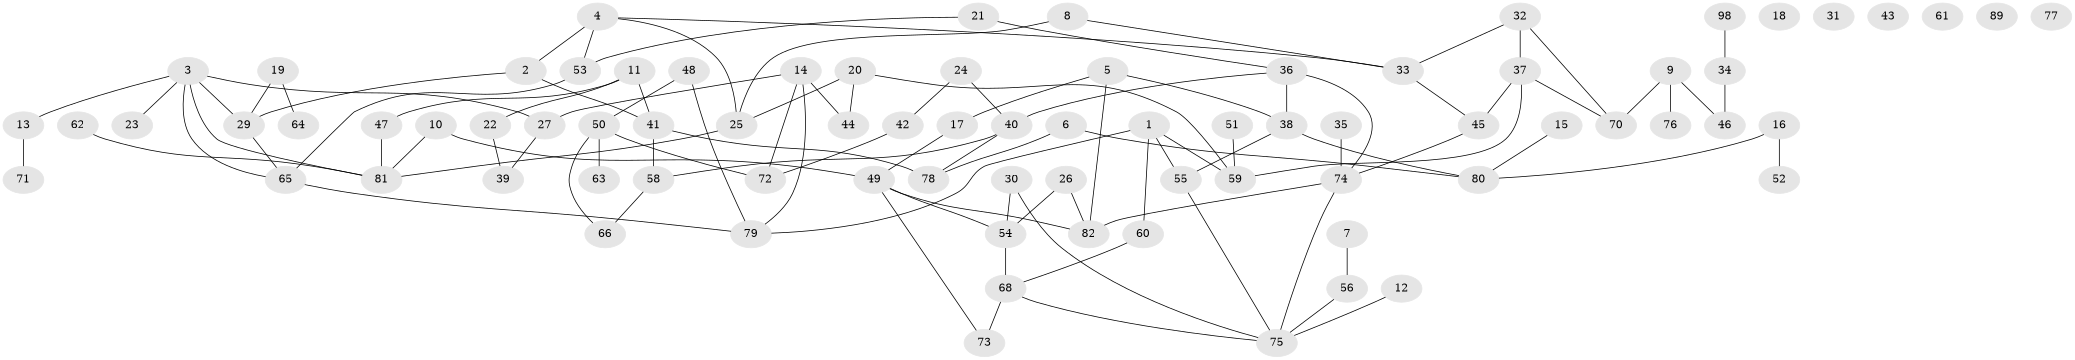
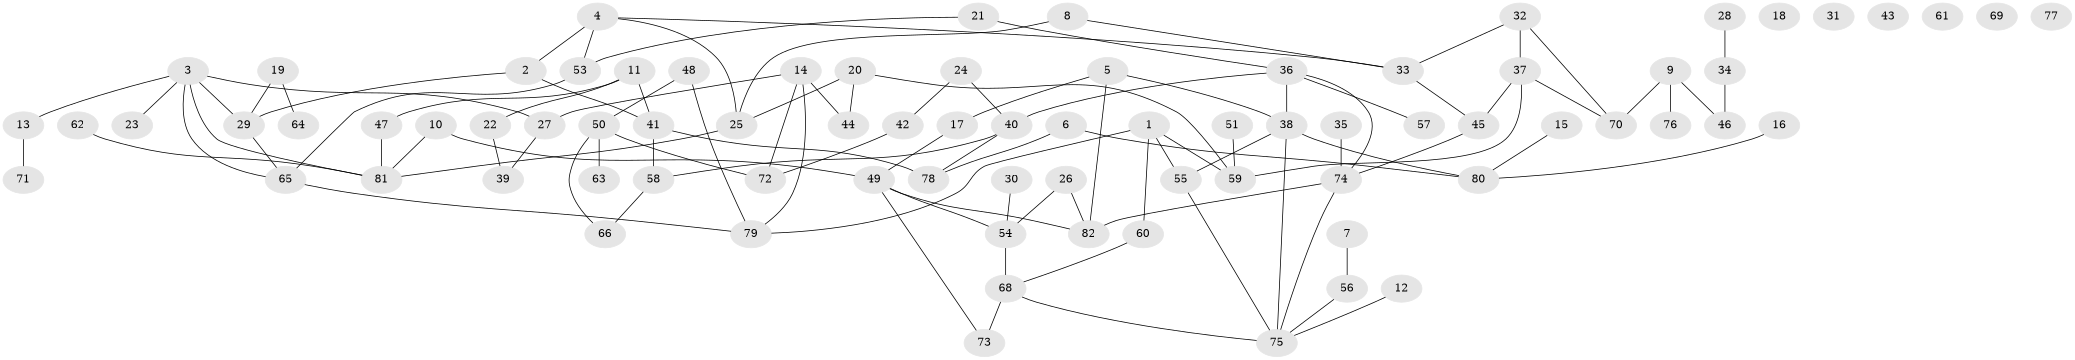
(1725, 17) -> (1725, 17)
(1997, 17) -> (1997, 17)
none -> (1424, 125)
(1779, 180) -> none
(1124, 287) -> (1282, 234)
